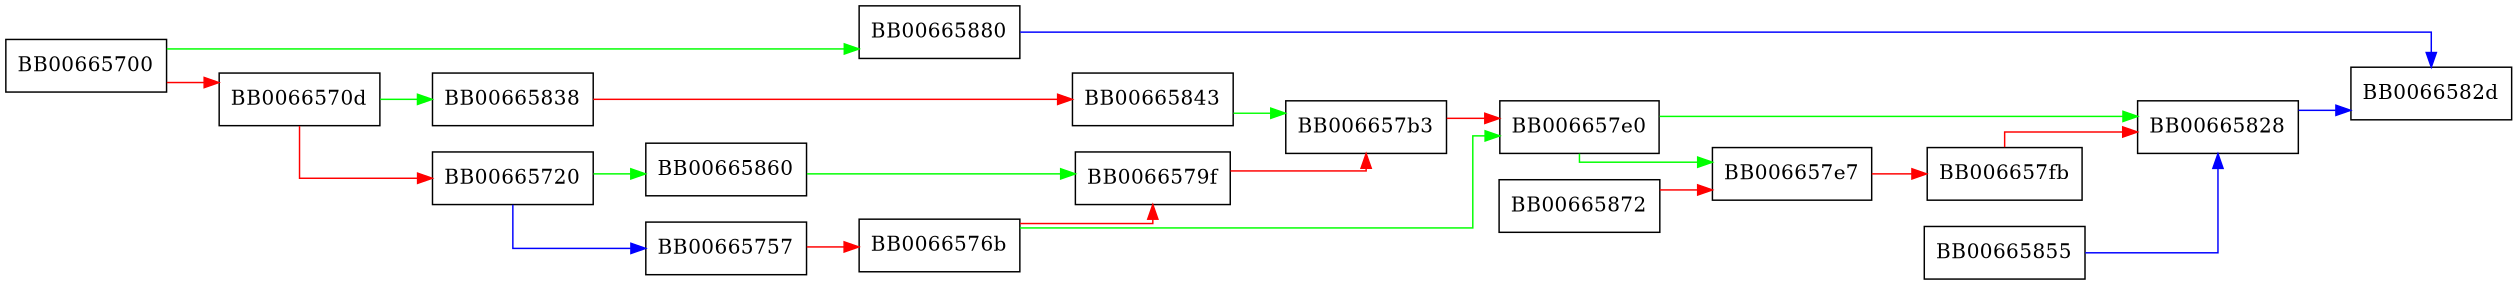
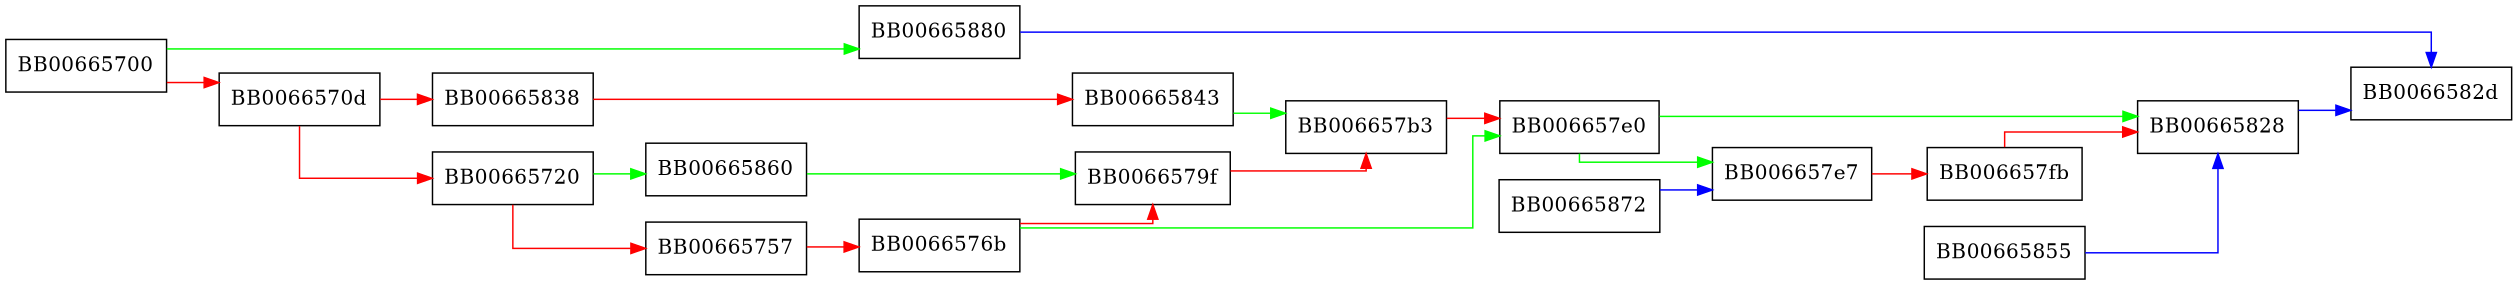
(399, 99) -> (399, 99)
(1679, 190) -> (1679, 190)
(550, 248) -> (550, 248)
